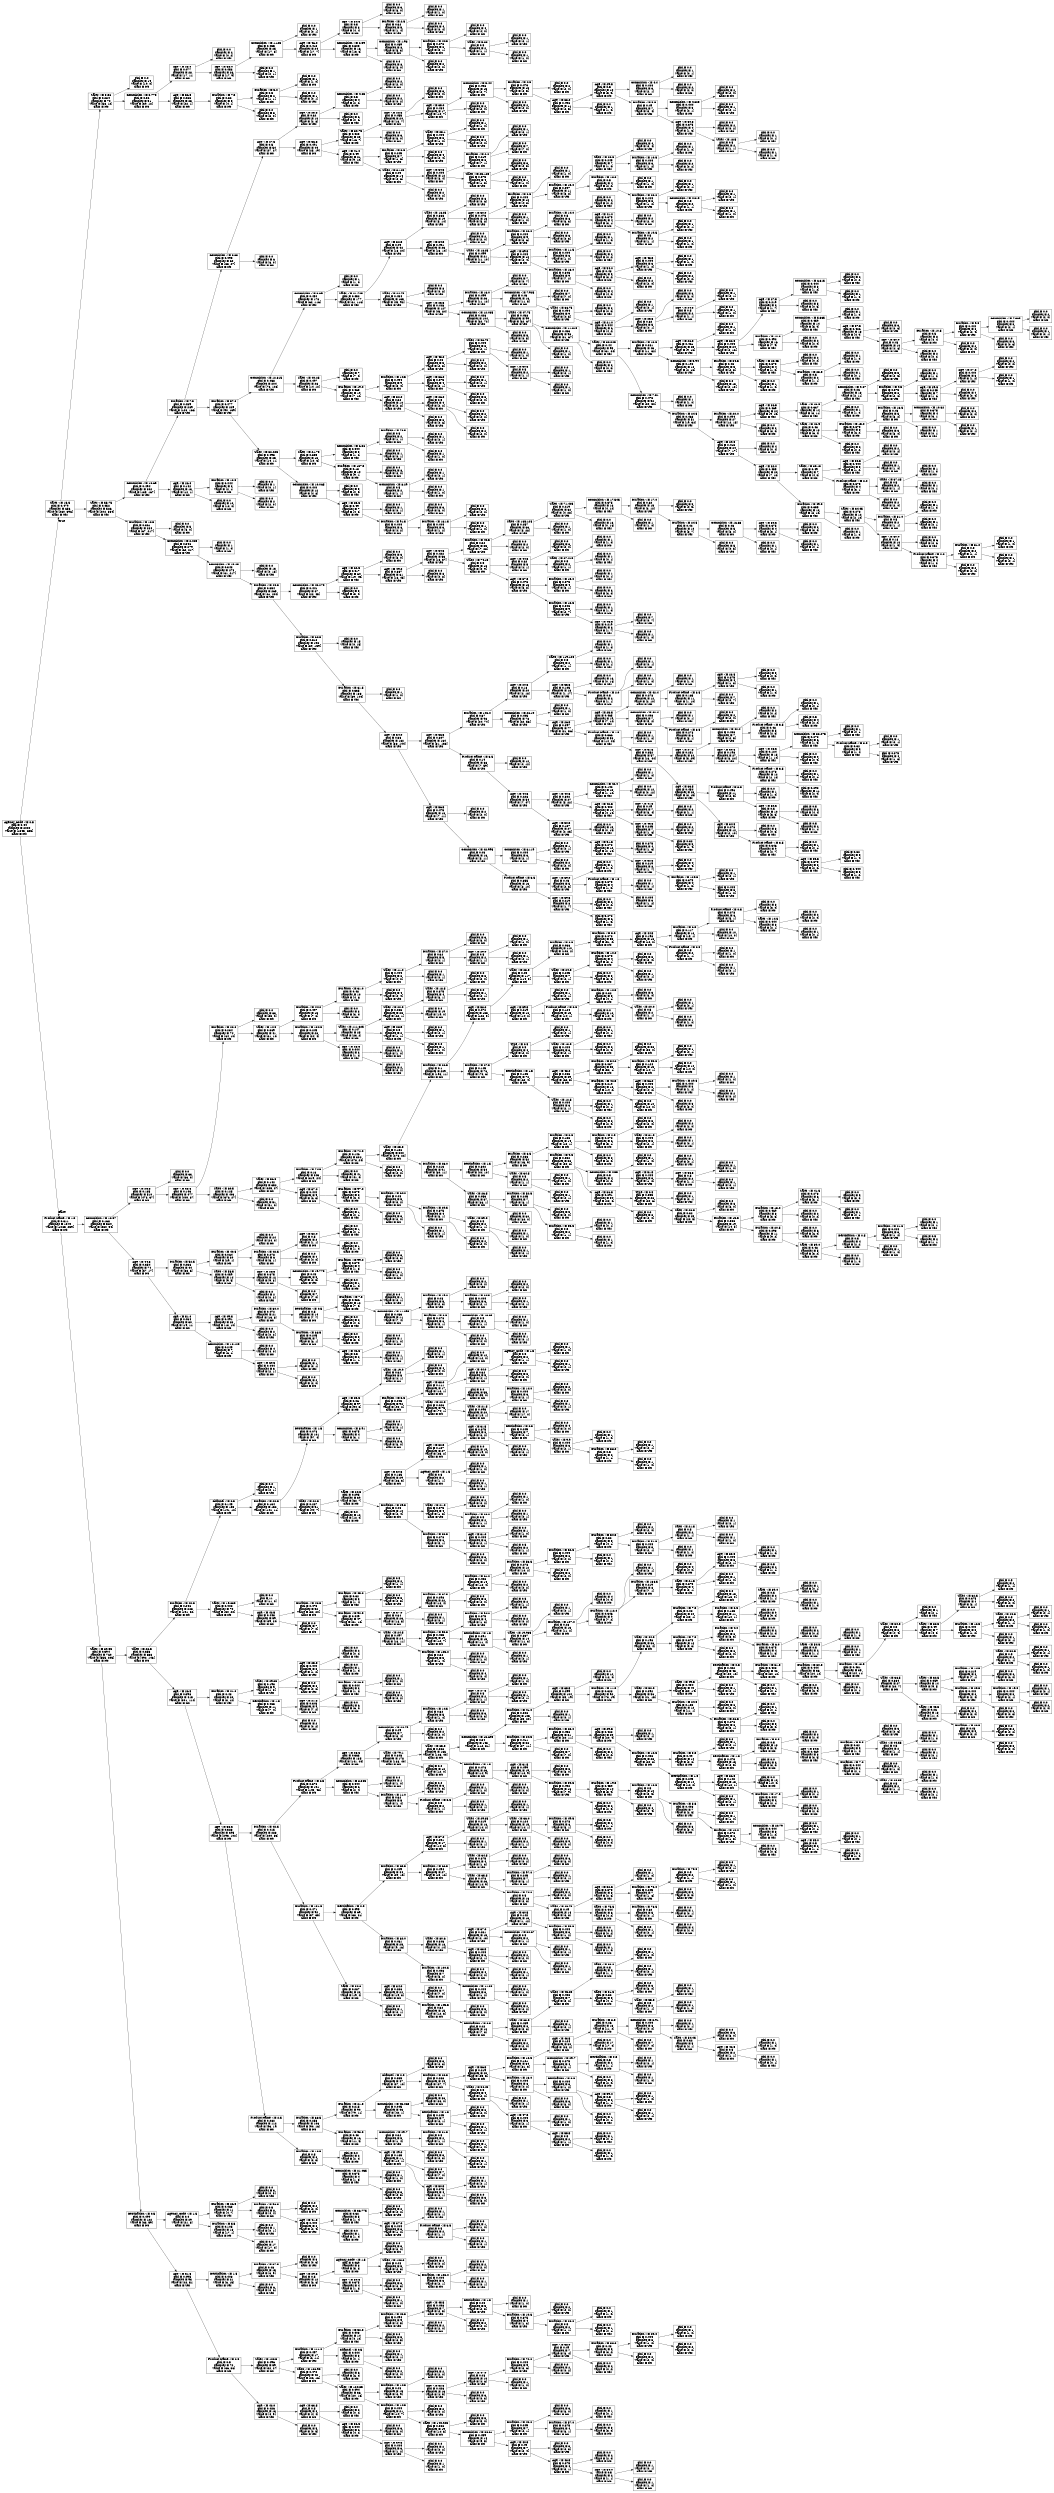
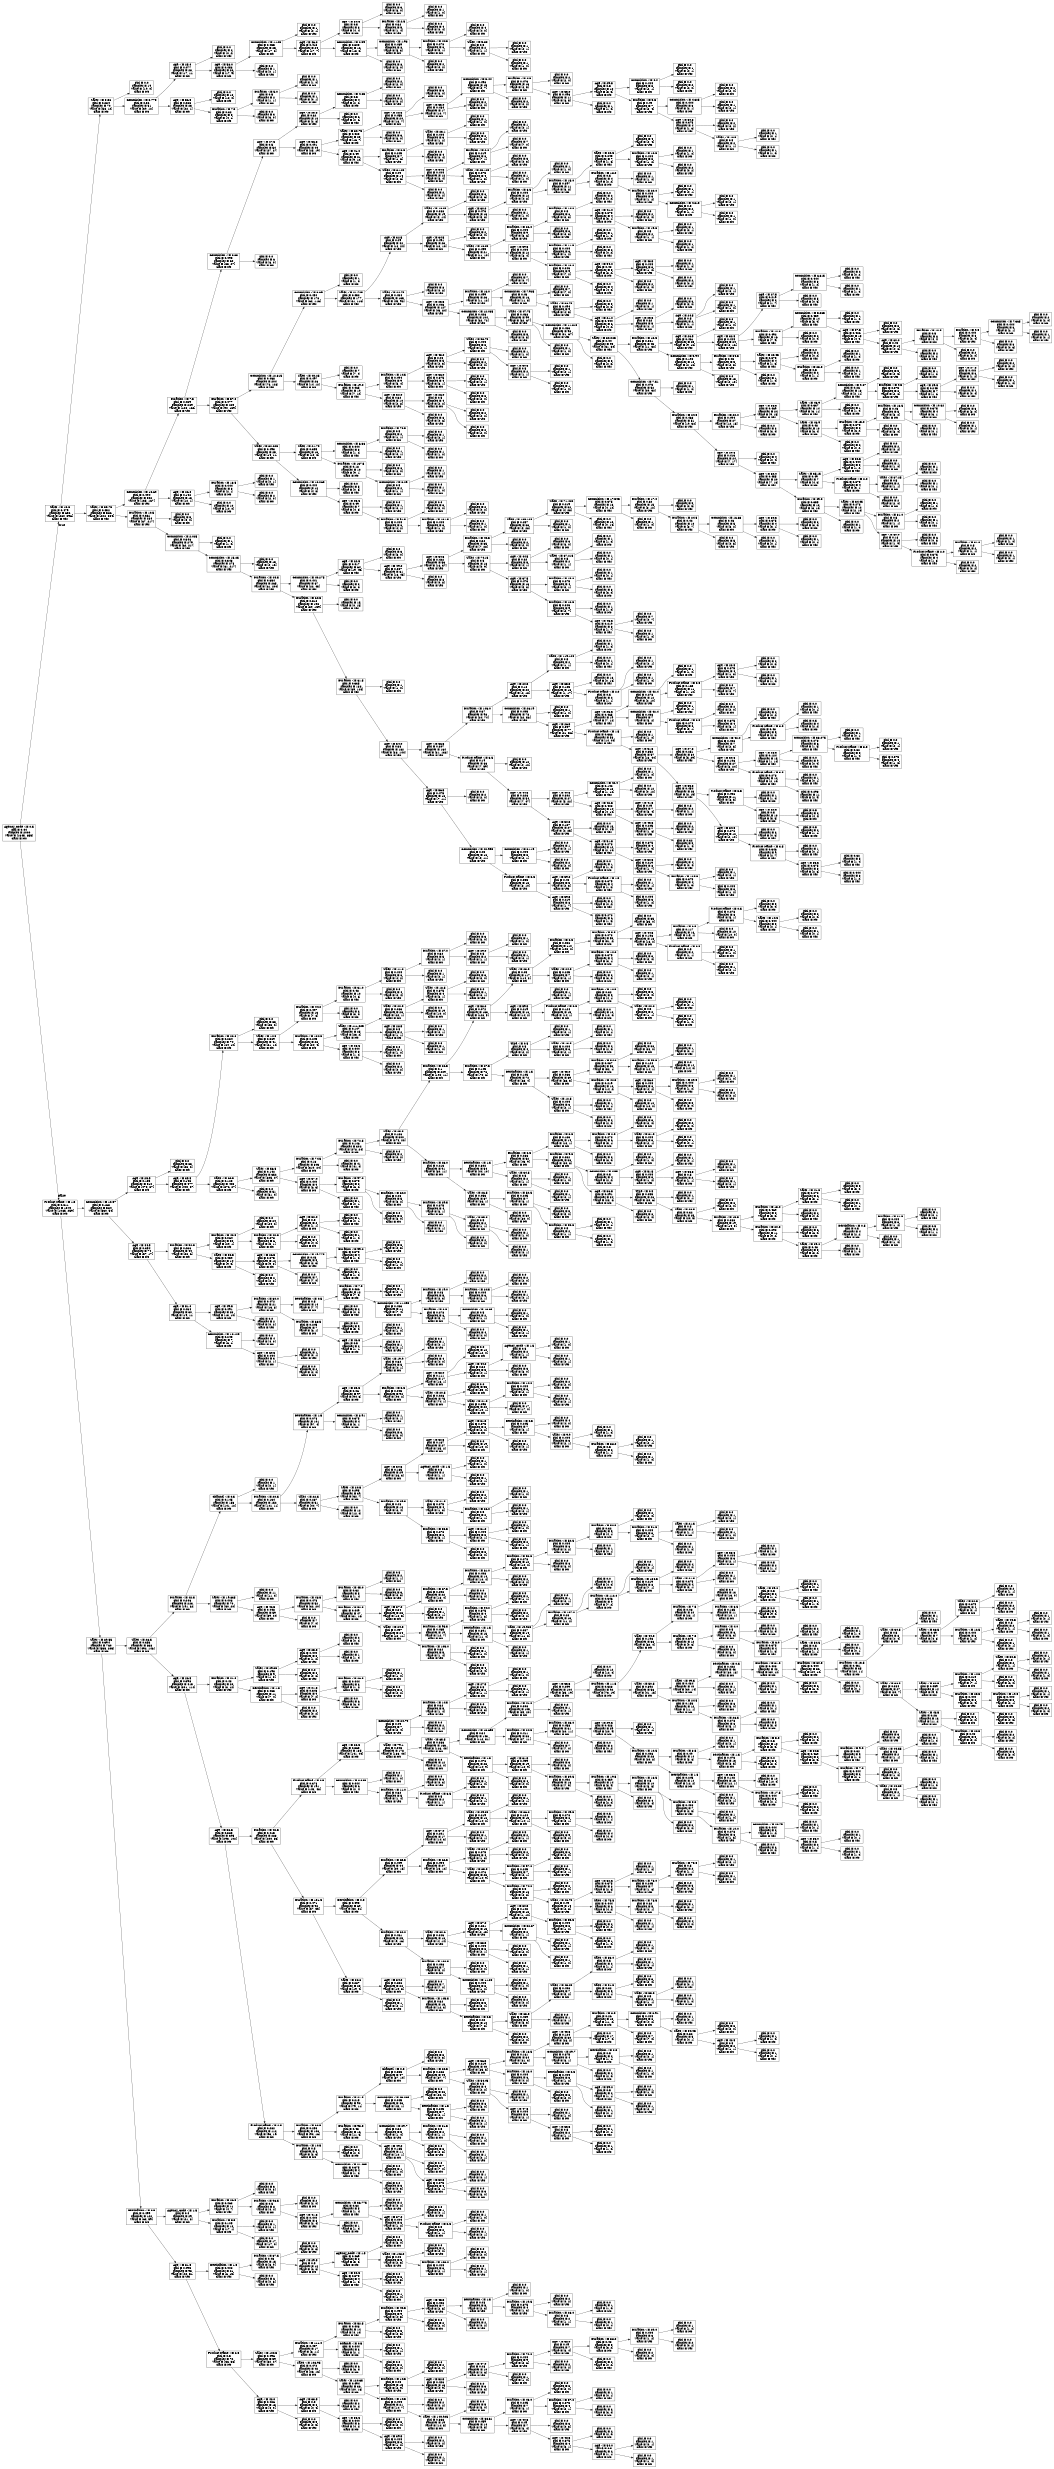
none -> (224, 97)
none -> (726, 726)
(810, 811) -> (810, 815)
none -> (644, 920)
(685, 1068) -> (685, 1067)
(266, 1204) -> (266, 1194)
(726, 1596) -> (726, 1594)
(266, 1600) -> (266, 1595)
(604, 2100) -> (604, 2094)
